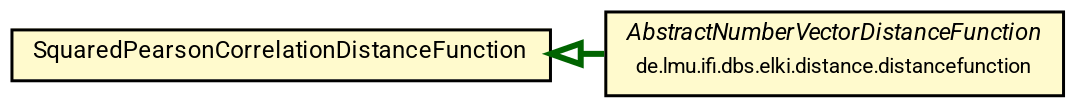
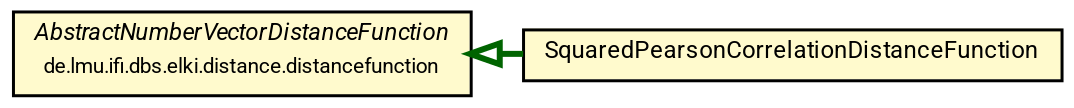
(593, 54) -> (512, 54)
